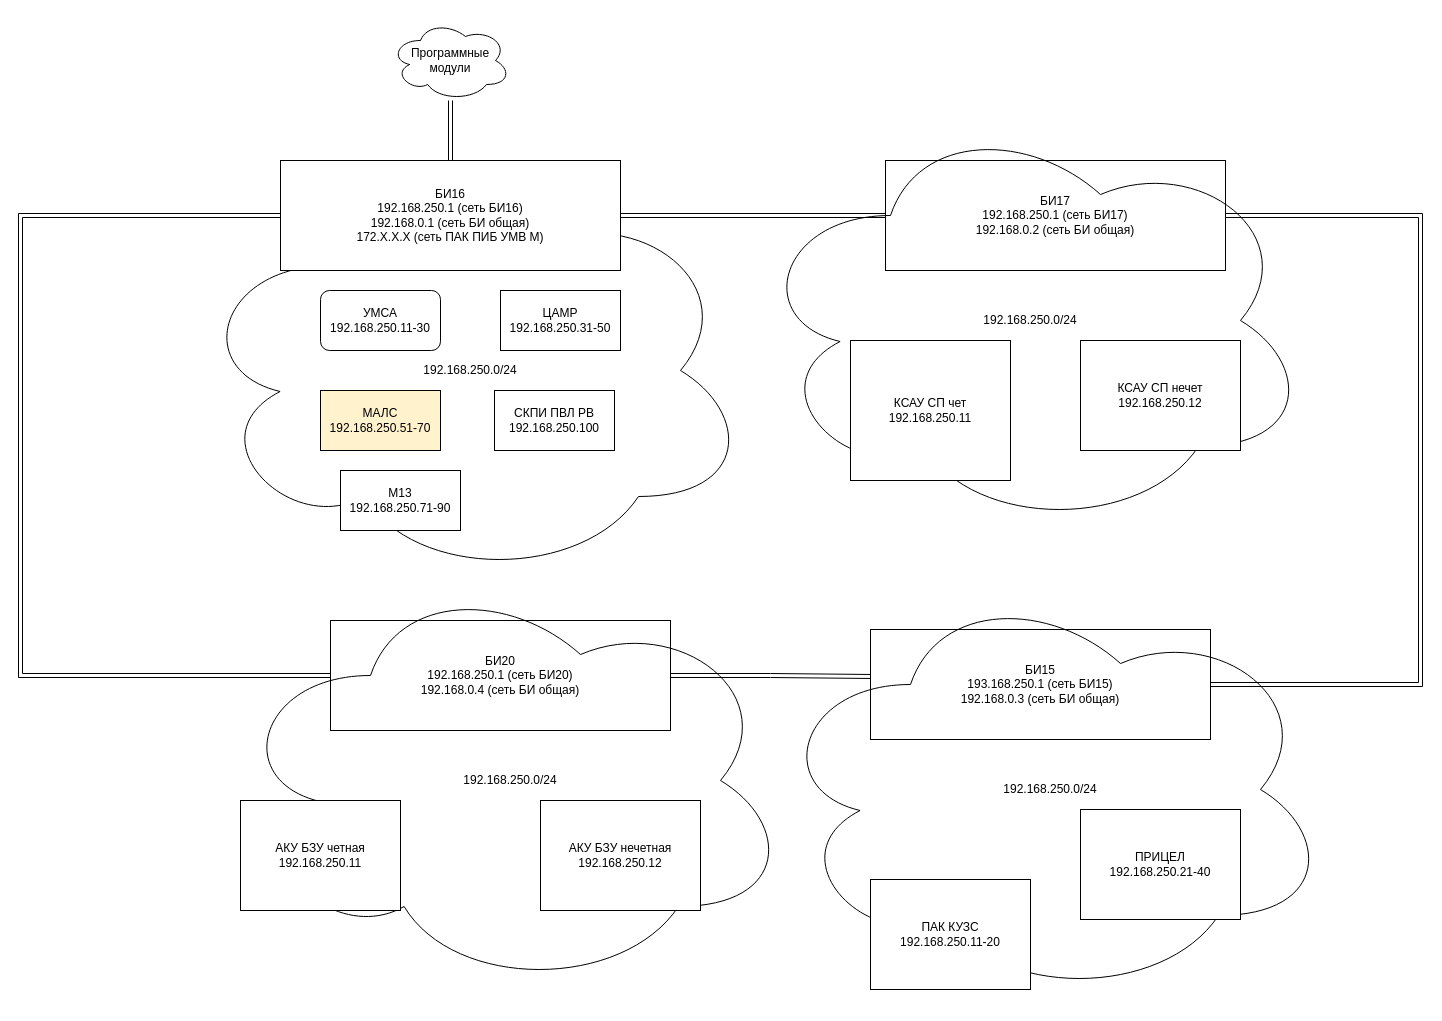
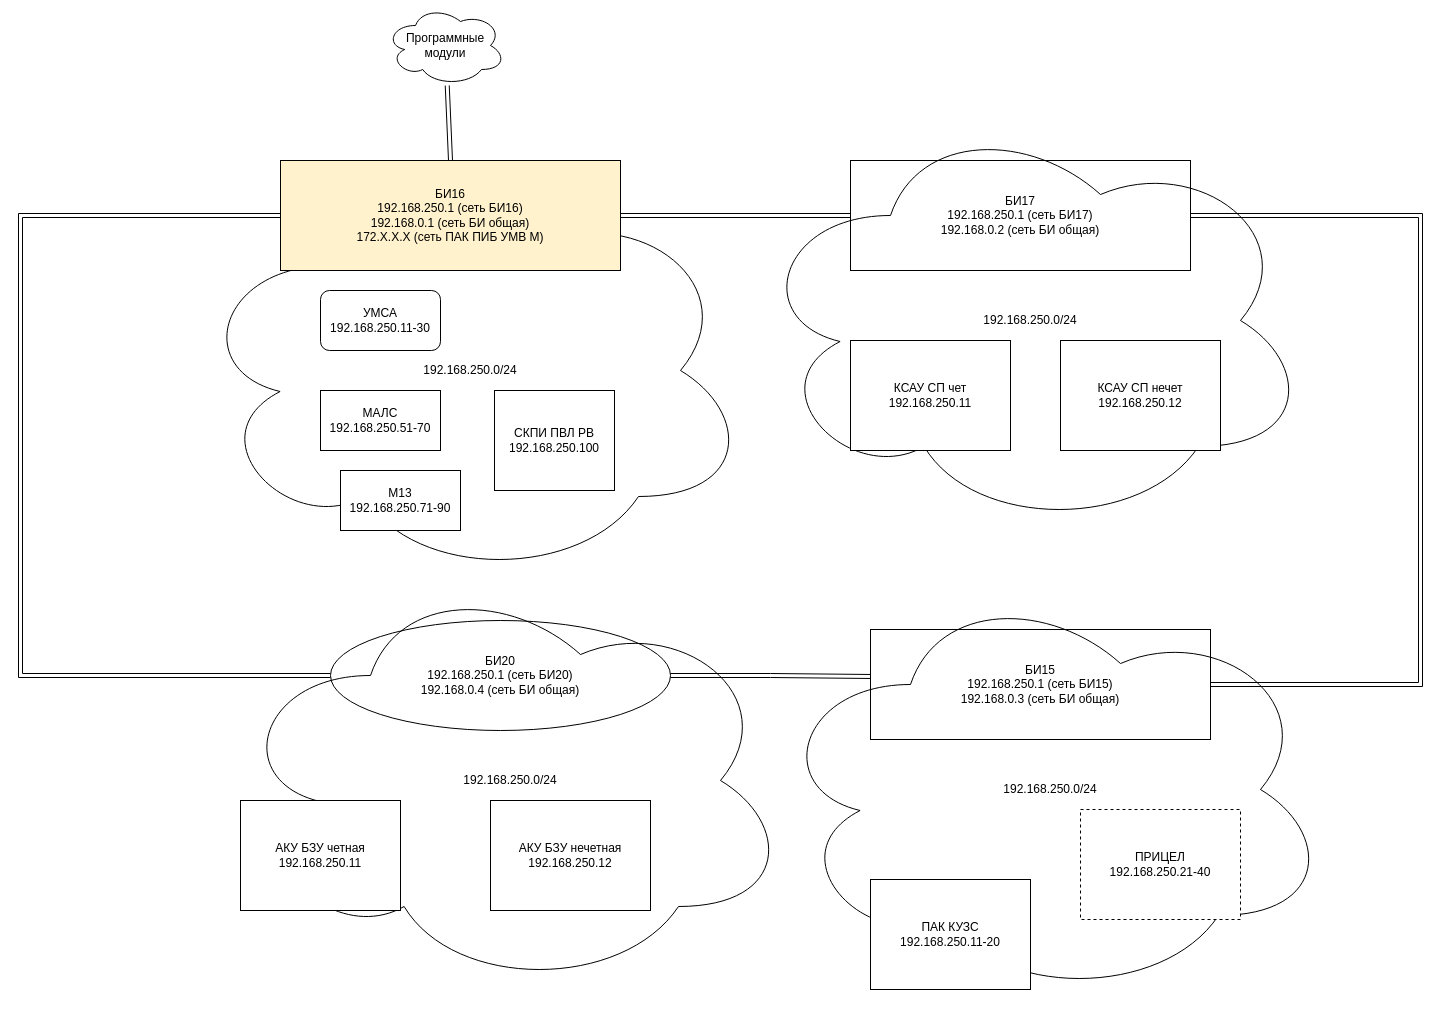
(451, 61) -> (446, 46)
(451, 216) -> (451, 216)
(1056, 216) -> (1021, 216)
(561, 321) -> none
(1161, 396) -> (1141, 396)
(931, 411) -> (931, 396)
(381, 421) -> (381, 421)
(555, 421) -> (555, 441)
(501, 676) -> (501, 676)
(1041, 685) -> (1041, 685)
(621, 856) -> (571, 856)
(1161, 865) -> (1161, 865)
